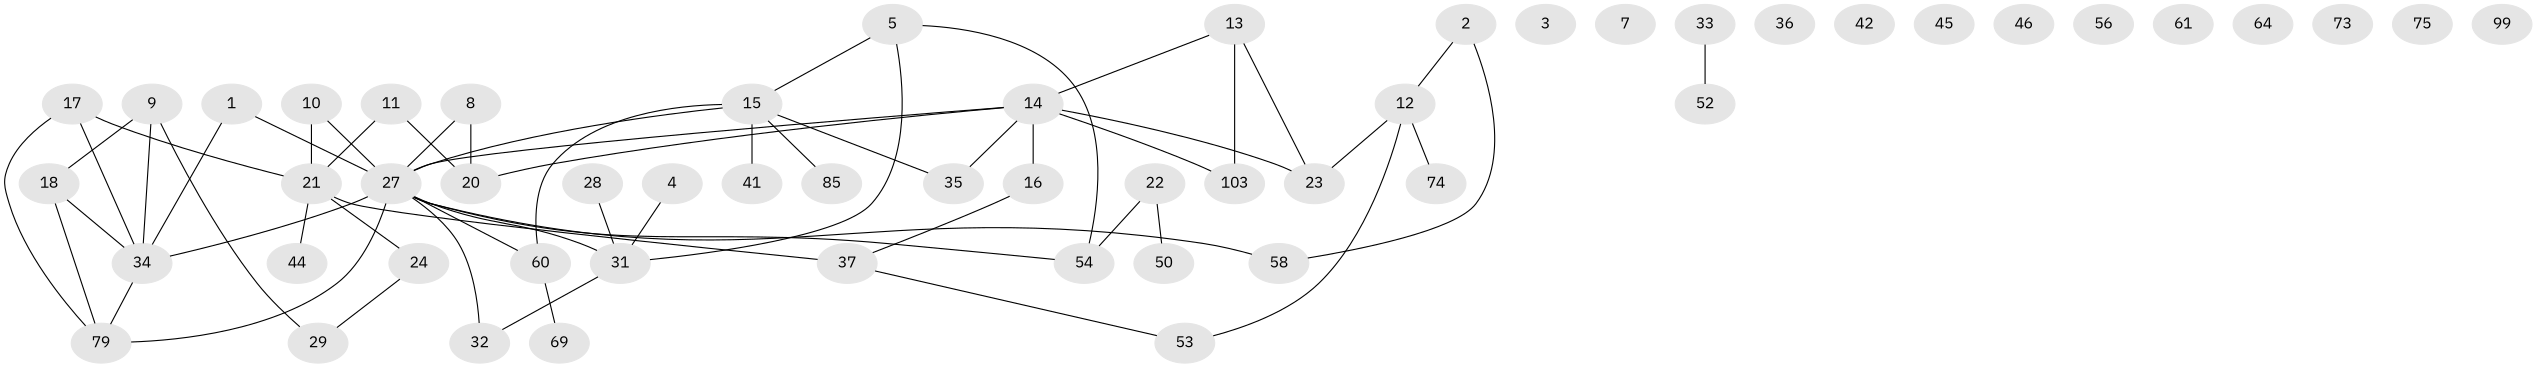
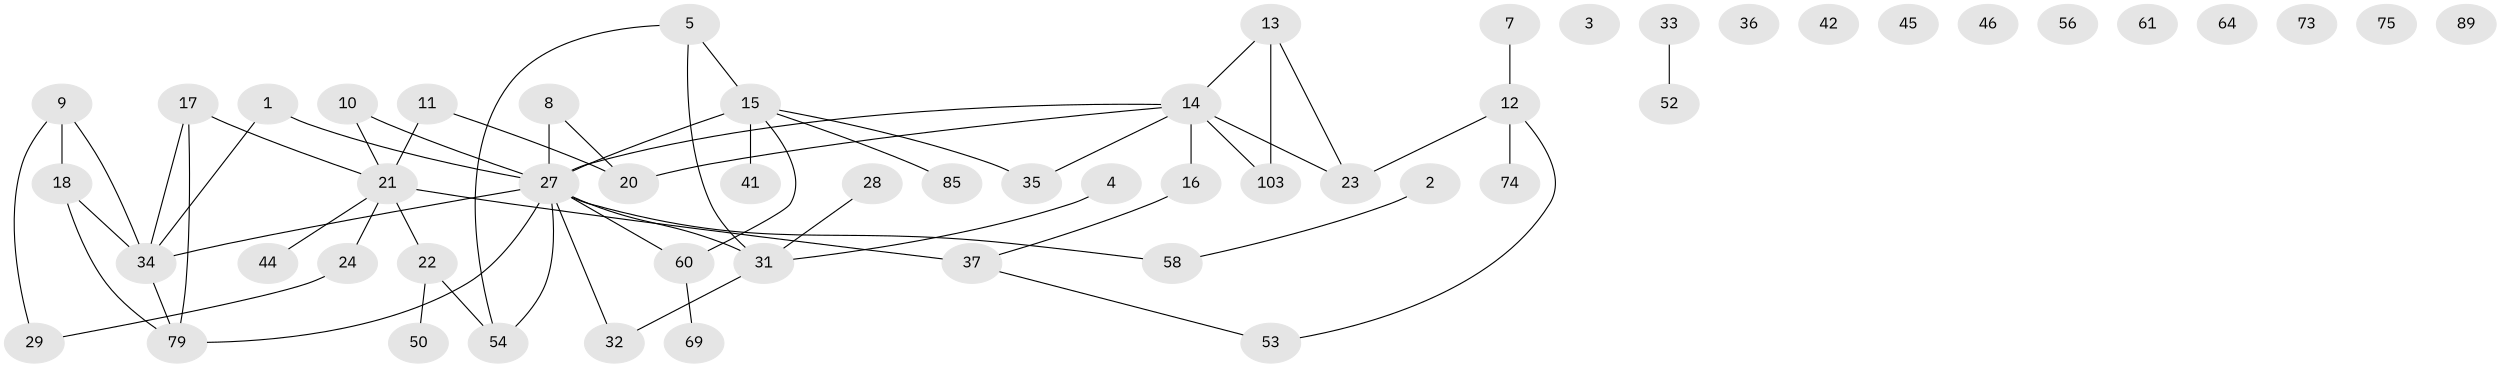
(2502, 24) -> (2466, 24)
(1436, 64) -> (1510, 64)
none -> (407, 224)
